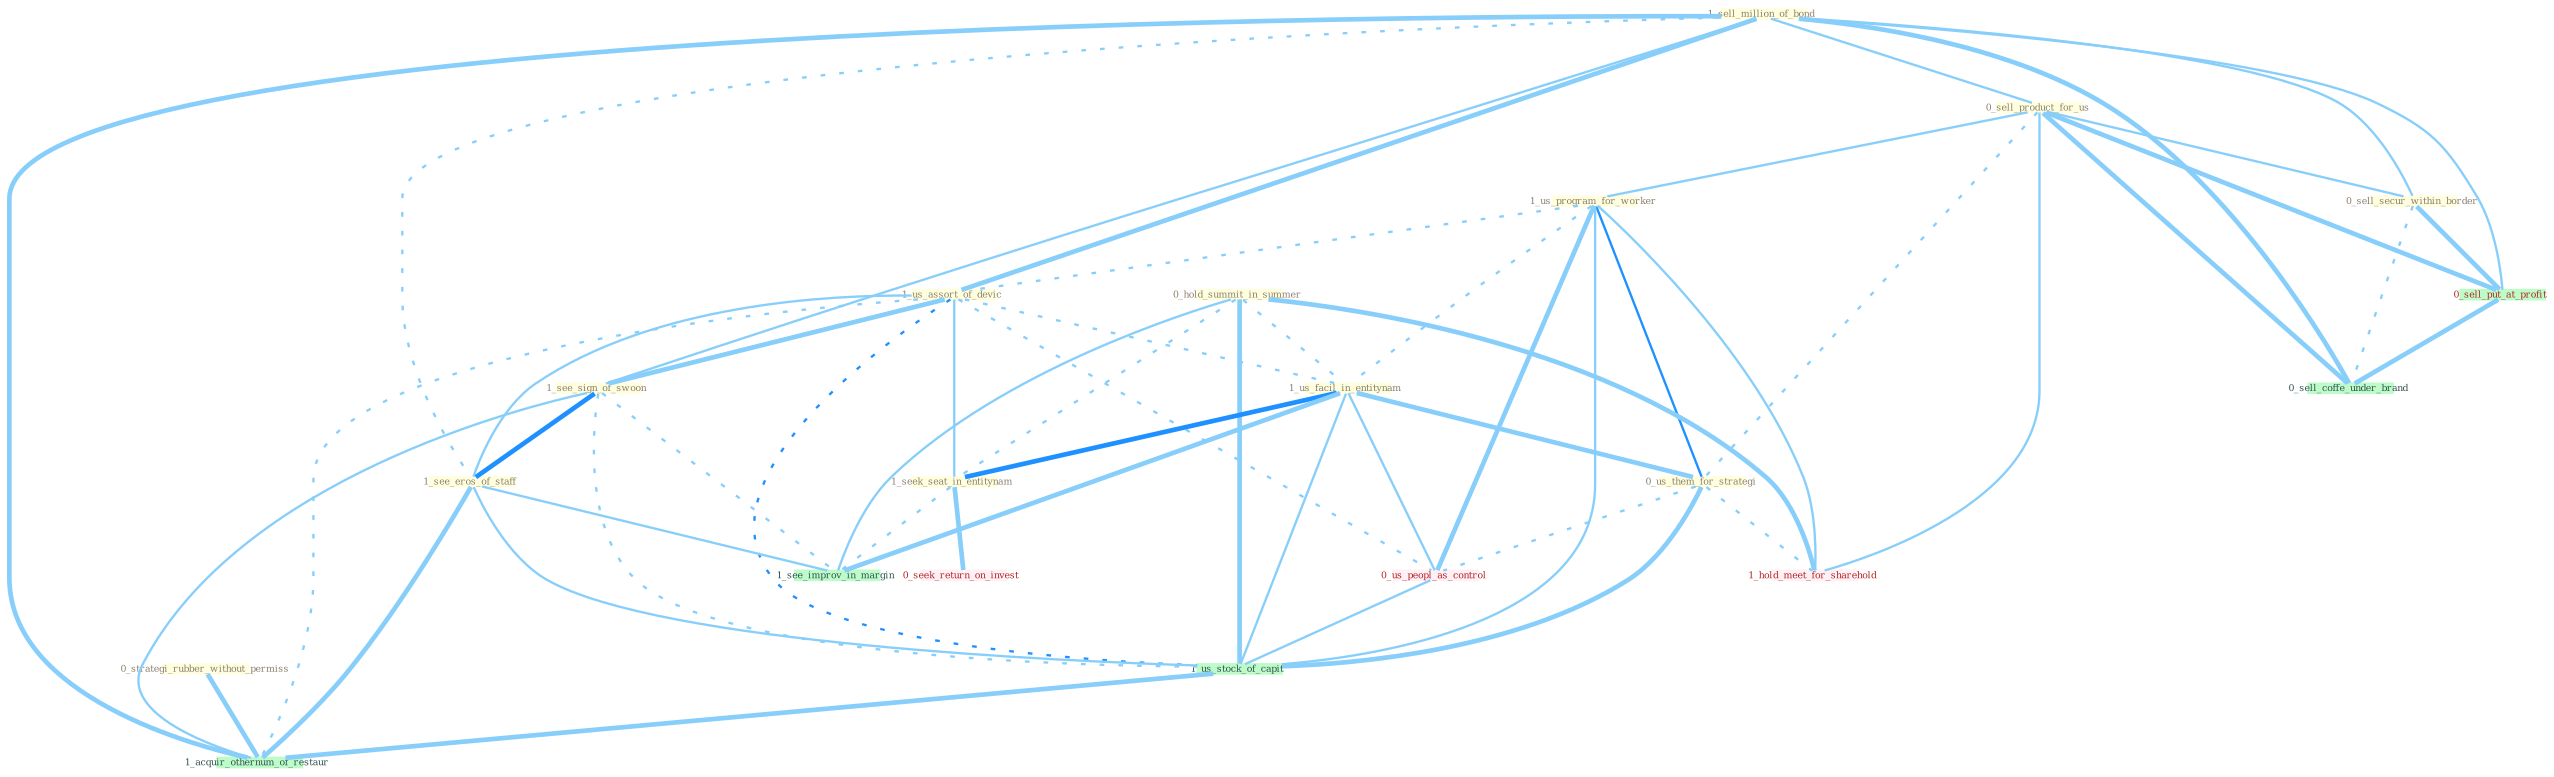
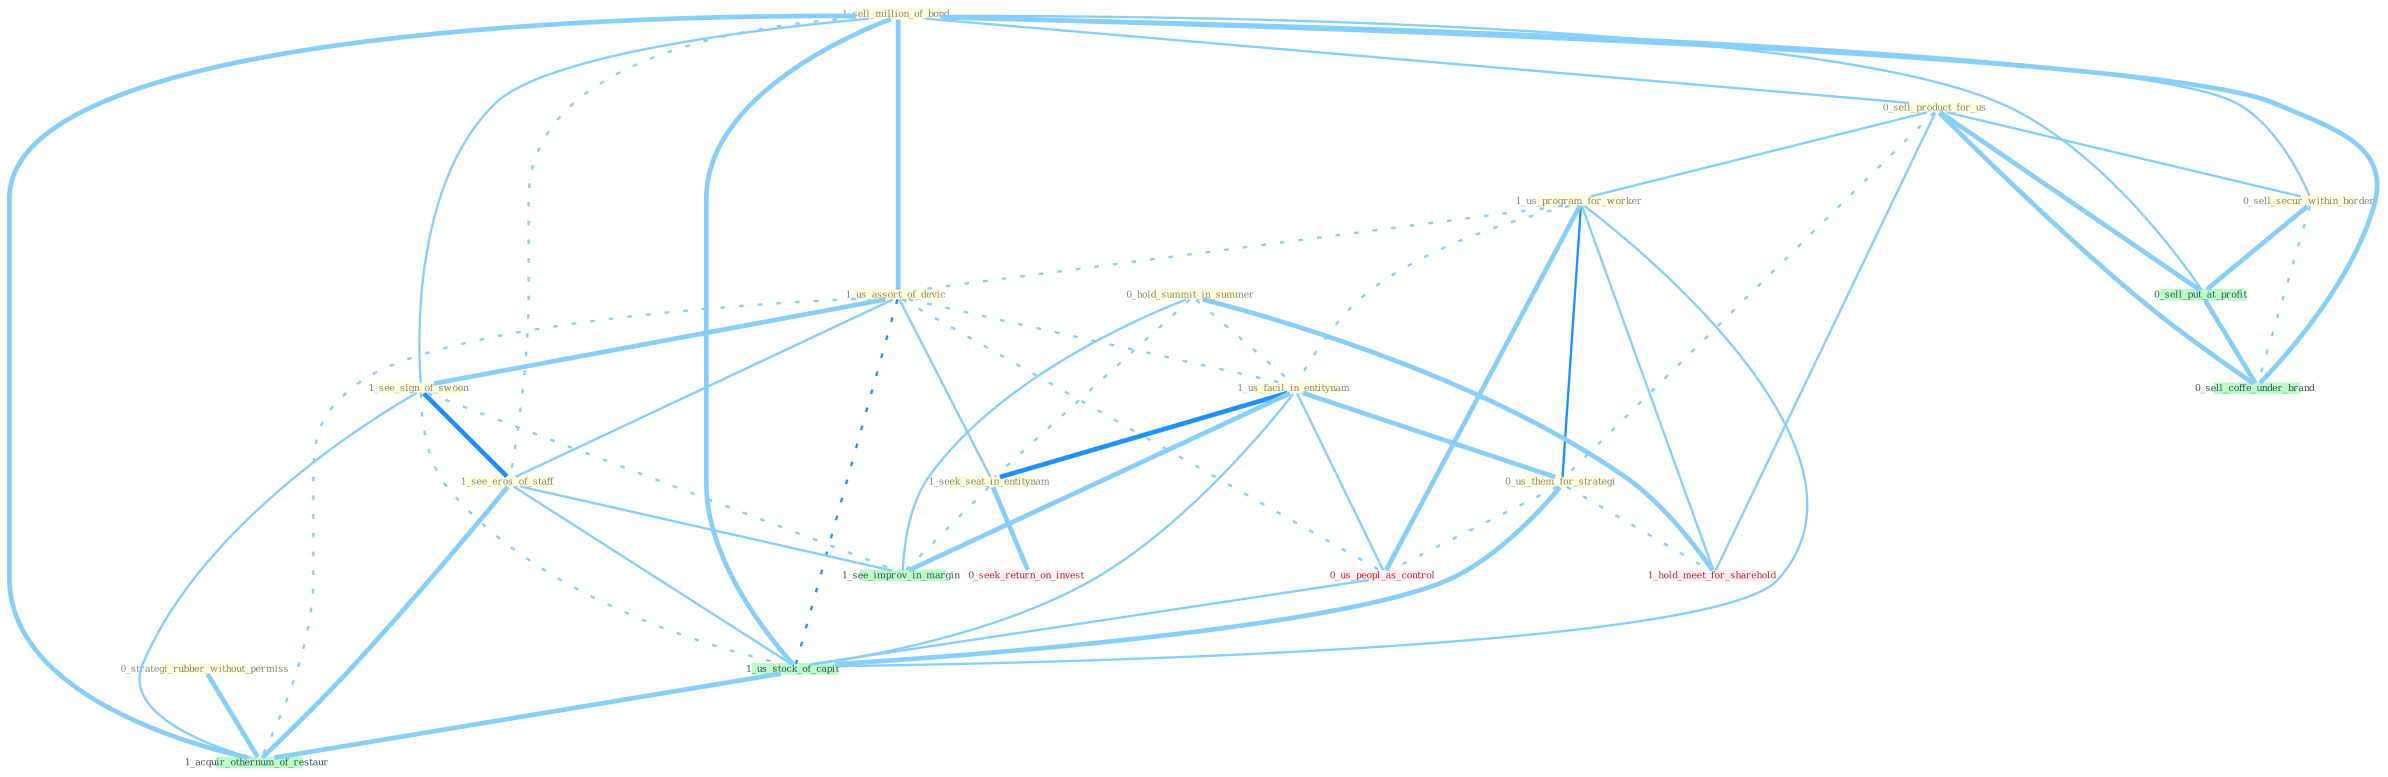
(2503, 295) -> (2203, 295)
(1240, 482) -> (706, 288)
